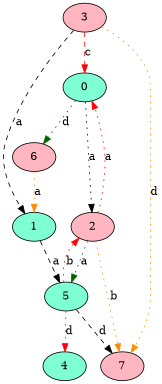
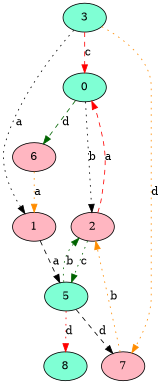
(85, 18) -> (85, 18)
(17, 113) -> (17, 113)
(62, 119) -> (62, 119)
(92, 157) -> (93, 157)
(105, 160) -> (105, 160)
(34, 227) -> (34, 227)
(64, 262) -> (64, 262)
(84, 262) -> (84, 262)
(107, 292) -> (109, 300)
(65, 366) -> (65, 366)
